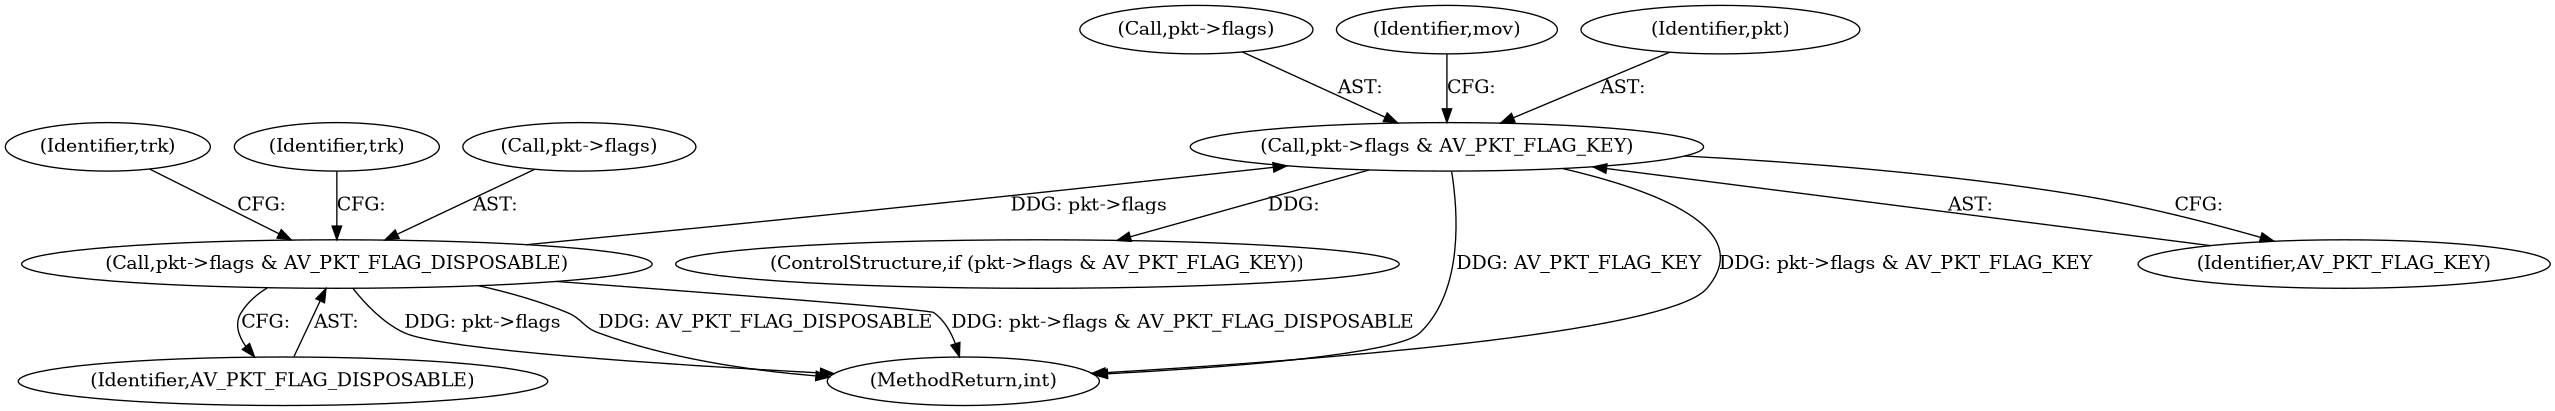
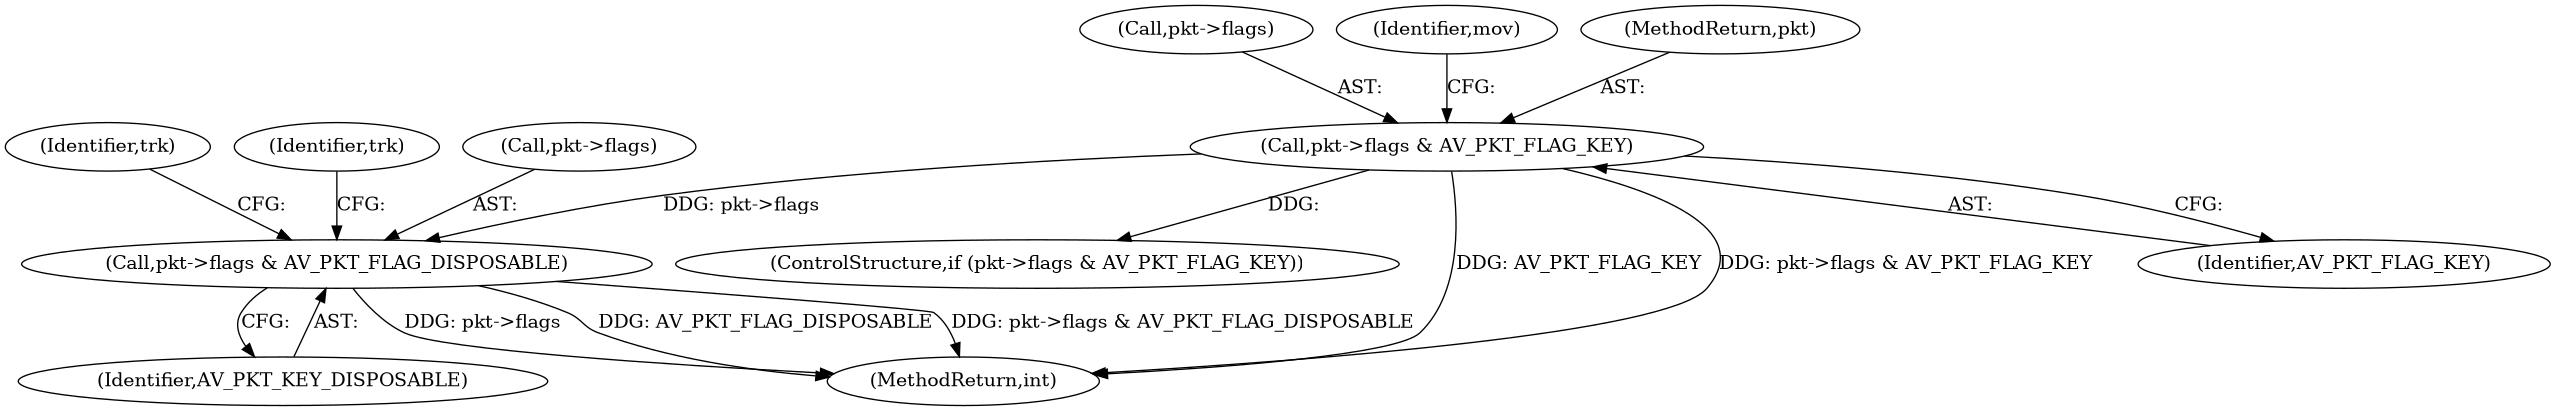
(1720, 30) -> (1720, 30)
(900, 207) -> (818, 178)
(283, 381) -> (283, 381)
